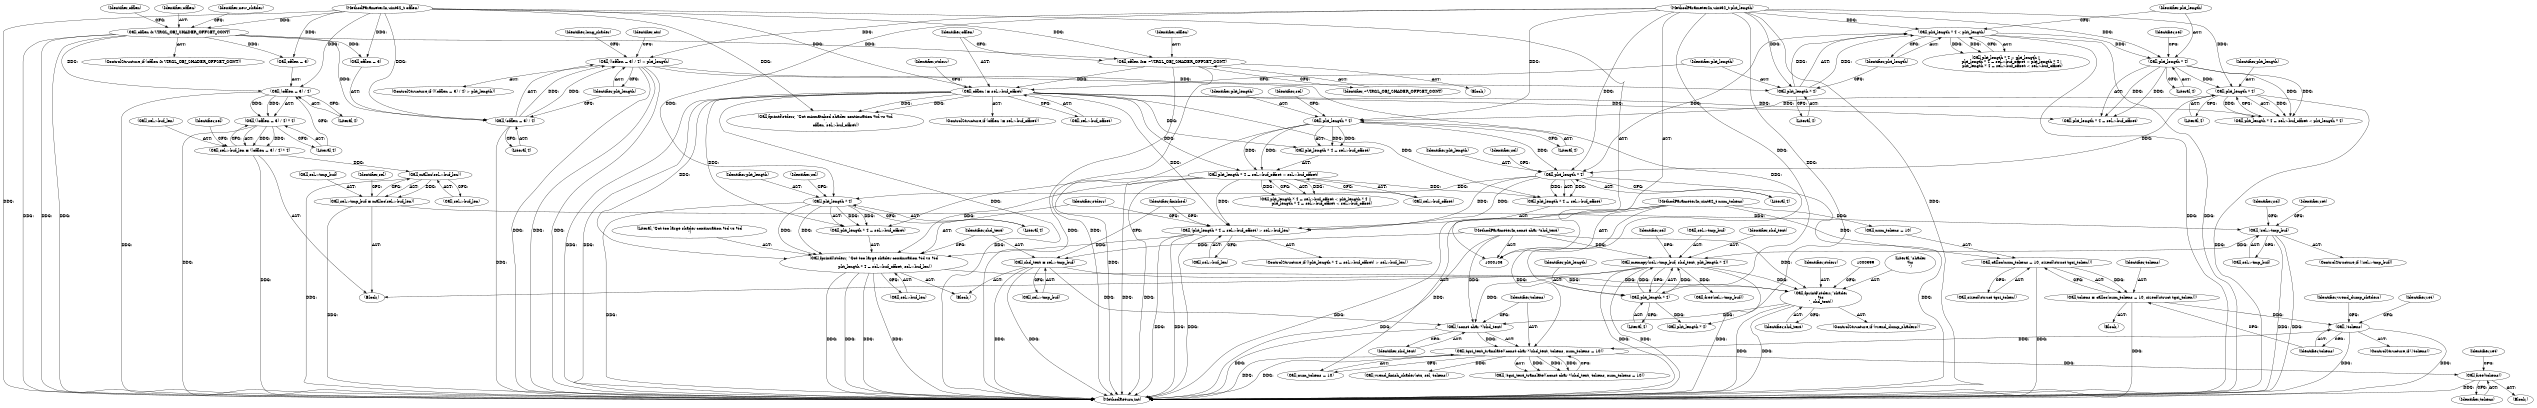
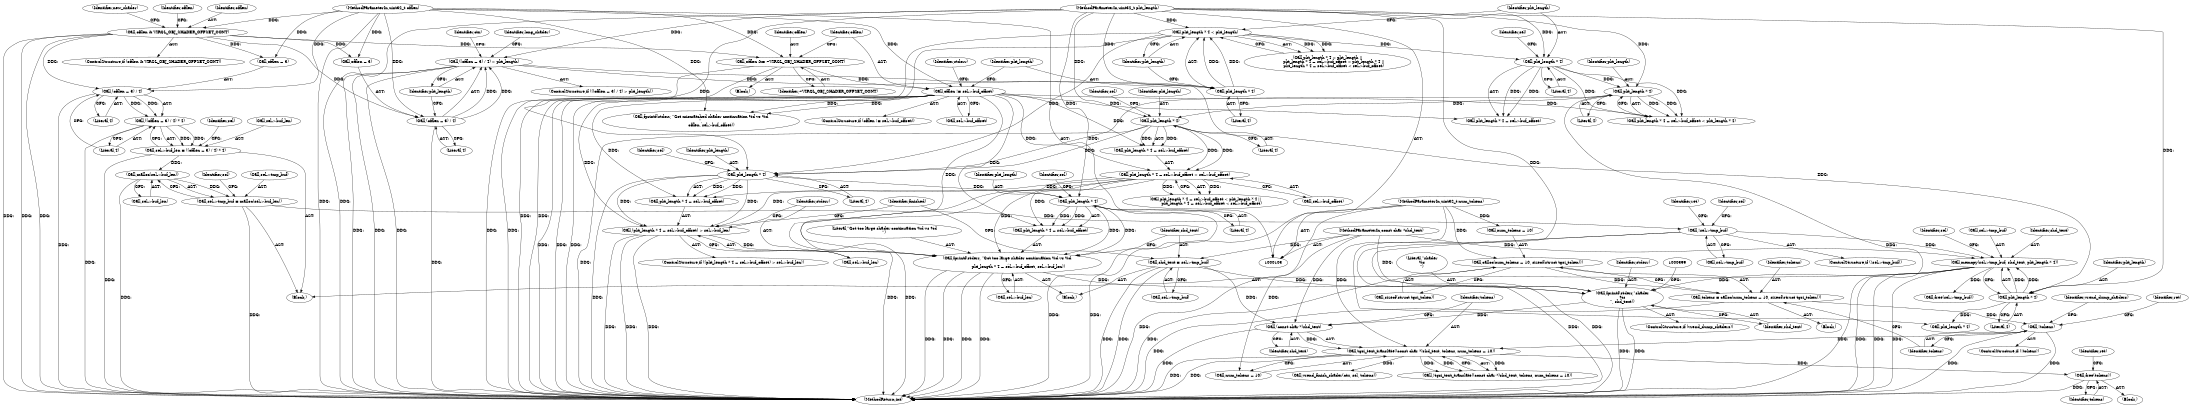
(1534, 281) -> none
